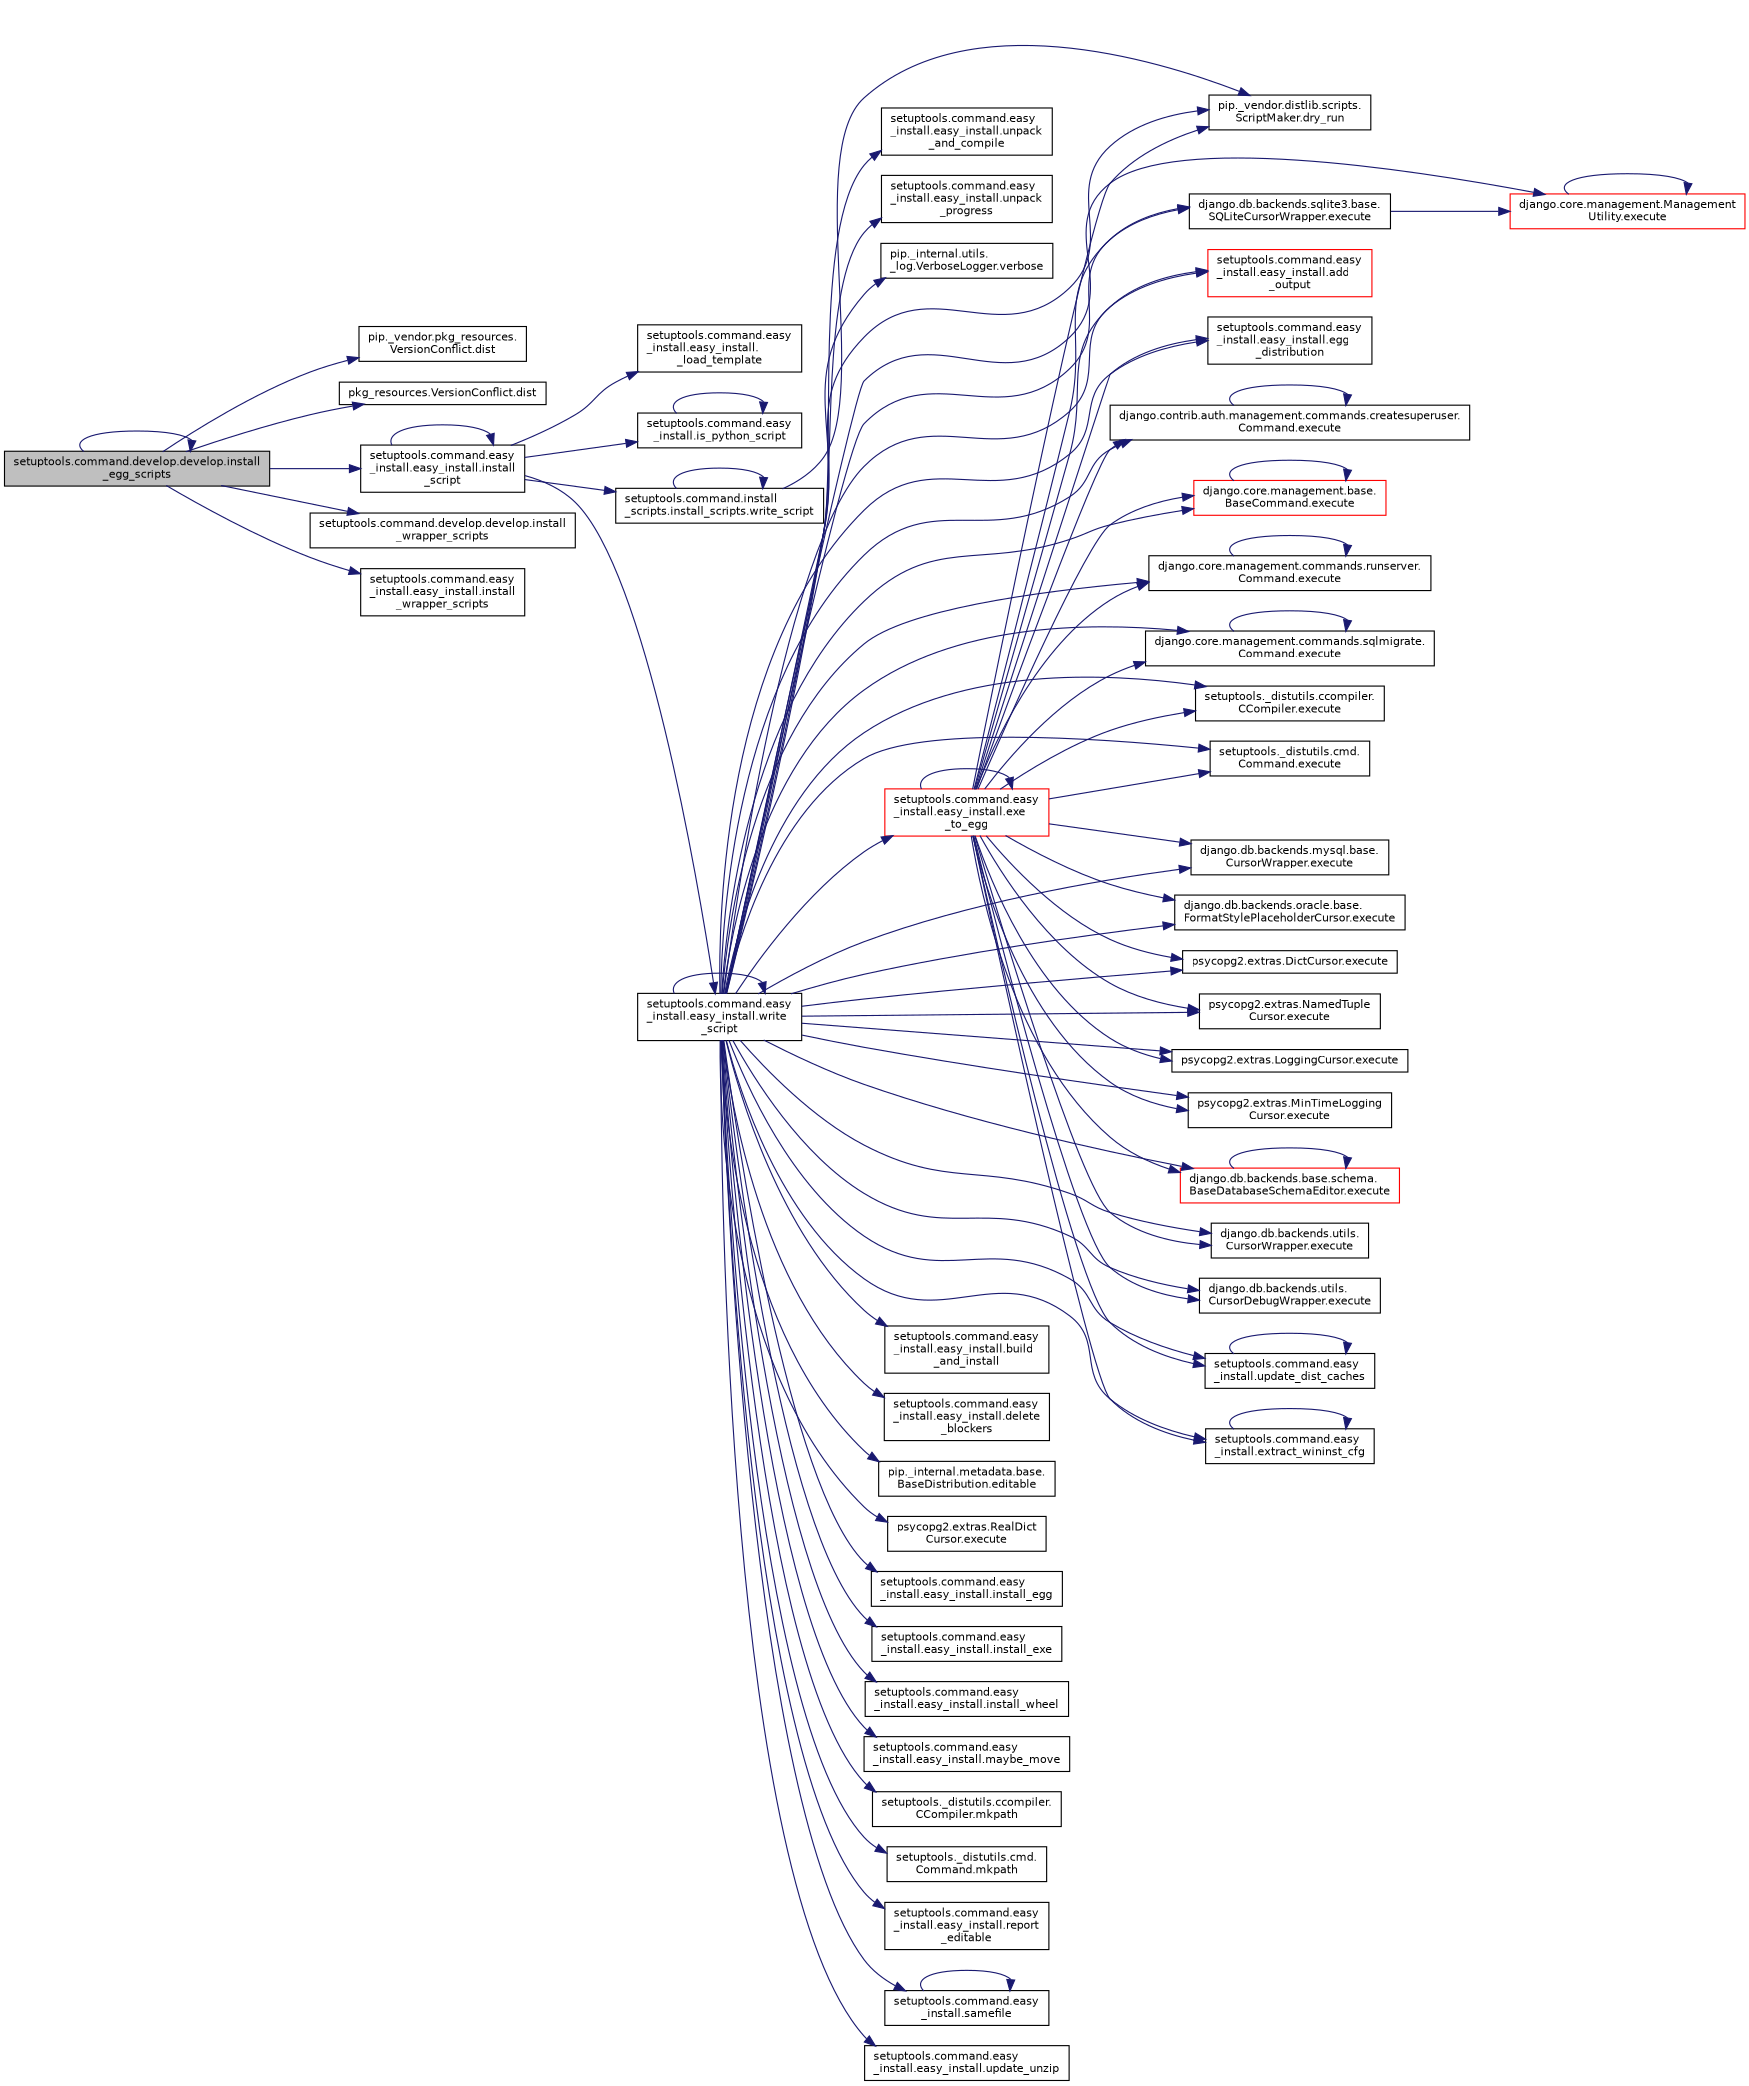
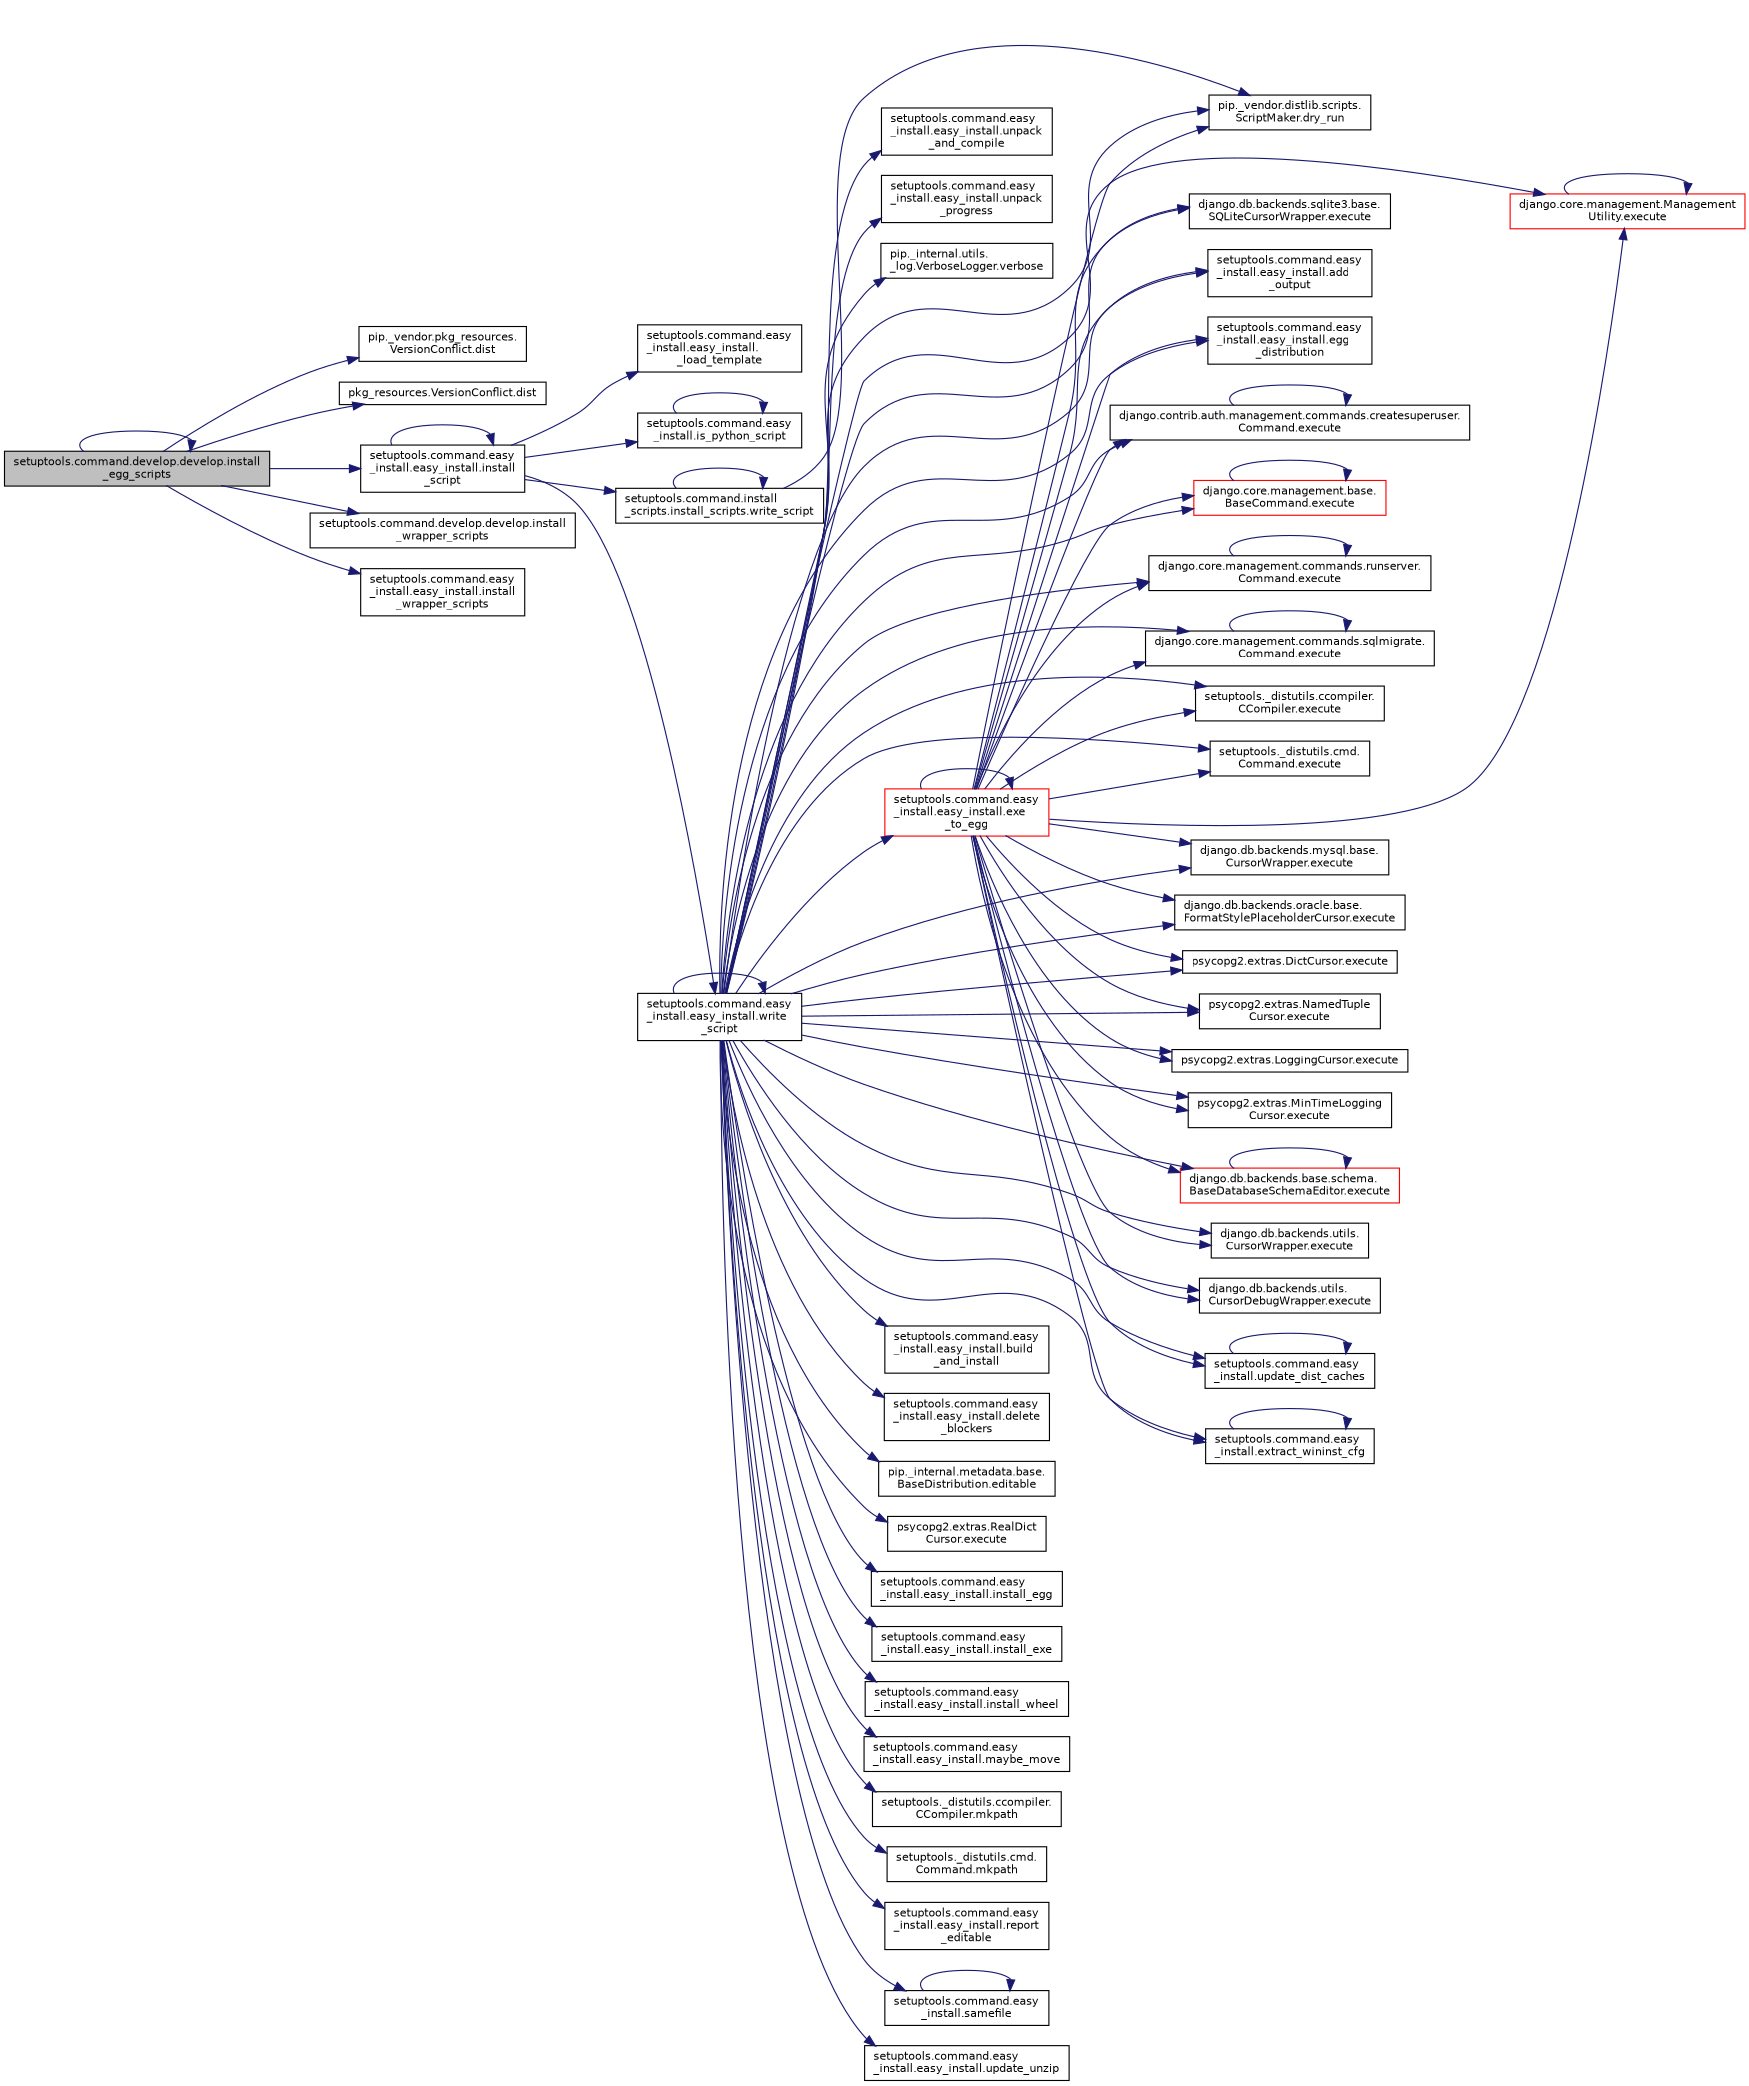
(1445, 211) -> (1511, 725)
(1290, 273) -> (1290, 273)
